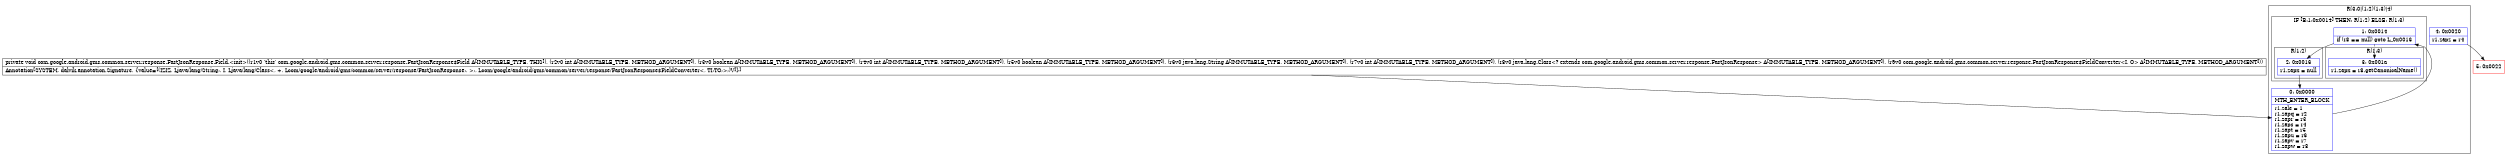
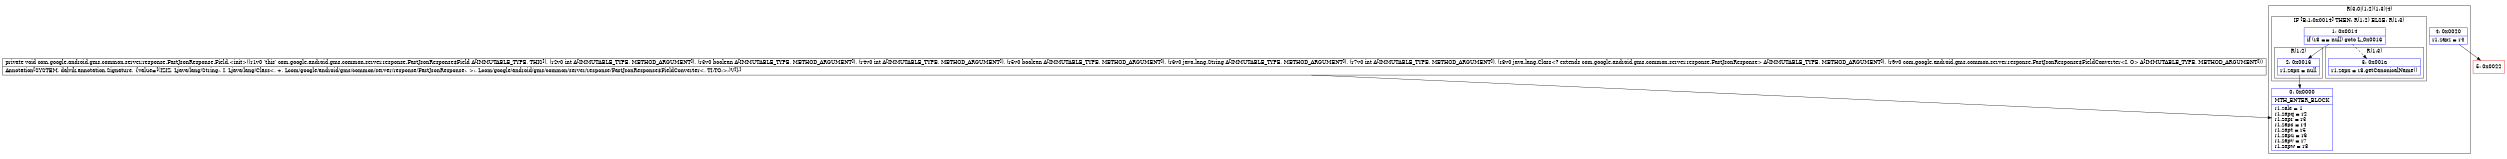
(2402, 95) -> none
